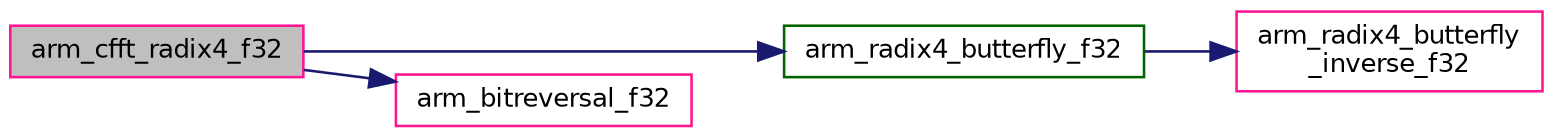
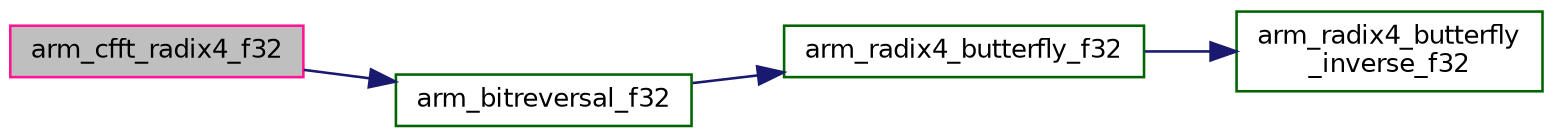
(531, 51) -> (725, 79)
(1390, 51) -> (1390, 51)
(544, 100) -> (544, 100)
